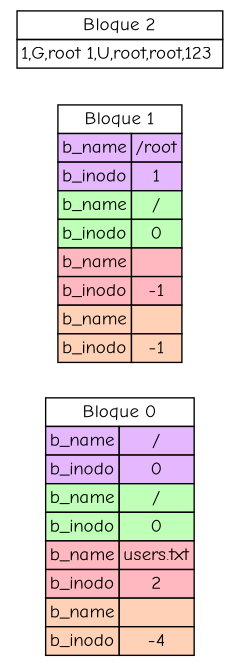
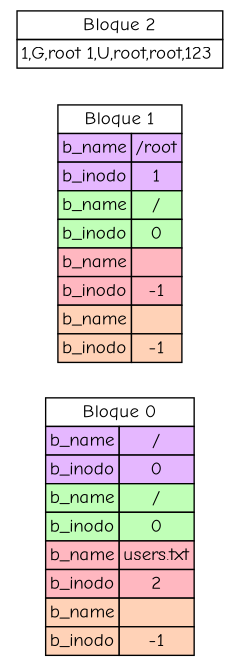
(157, 640) -> (157, 640)
